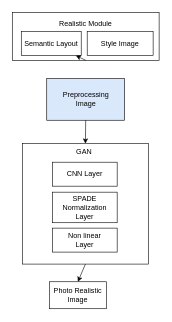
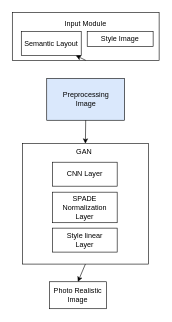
(86, 36) -> (86, 36)
(120, 44) -> (120, 39)
(85, 240) -> (85, 240)
